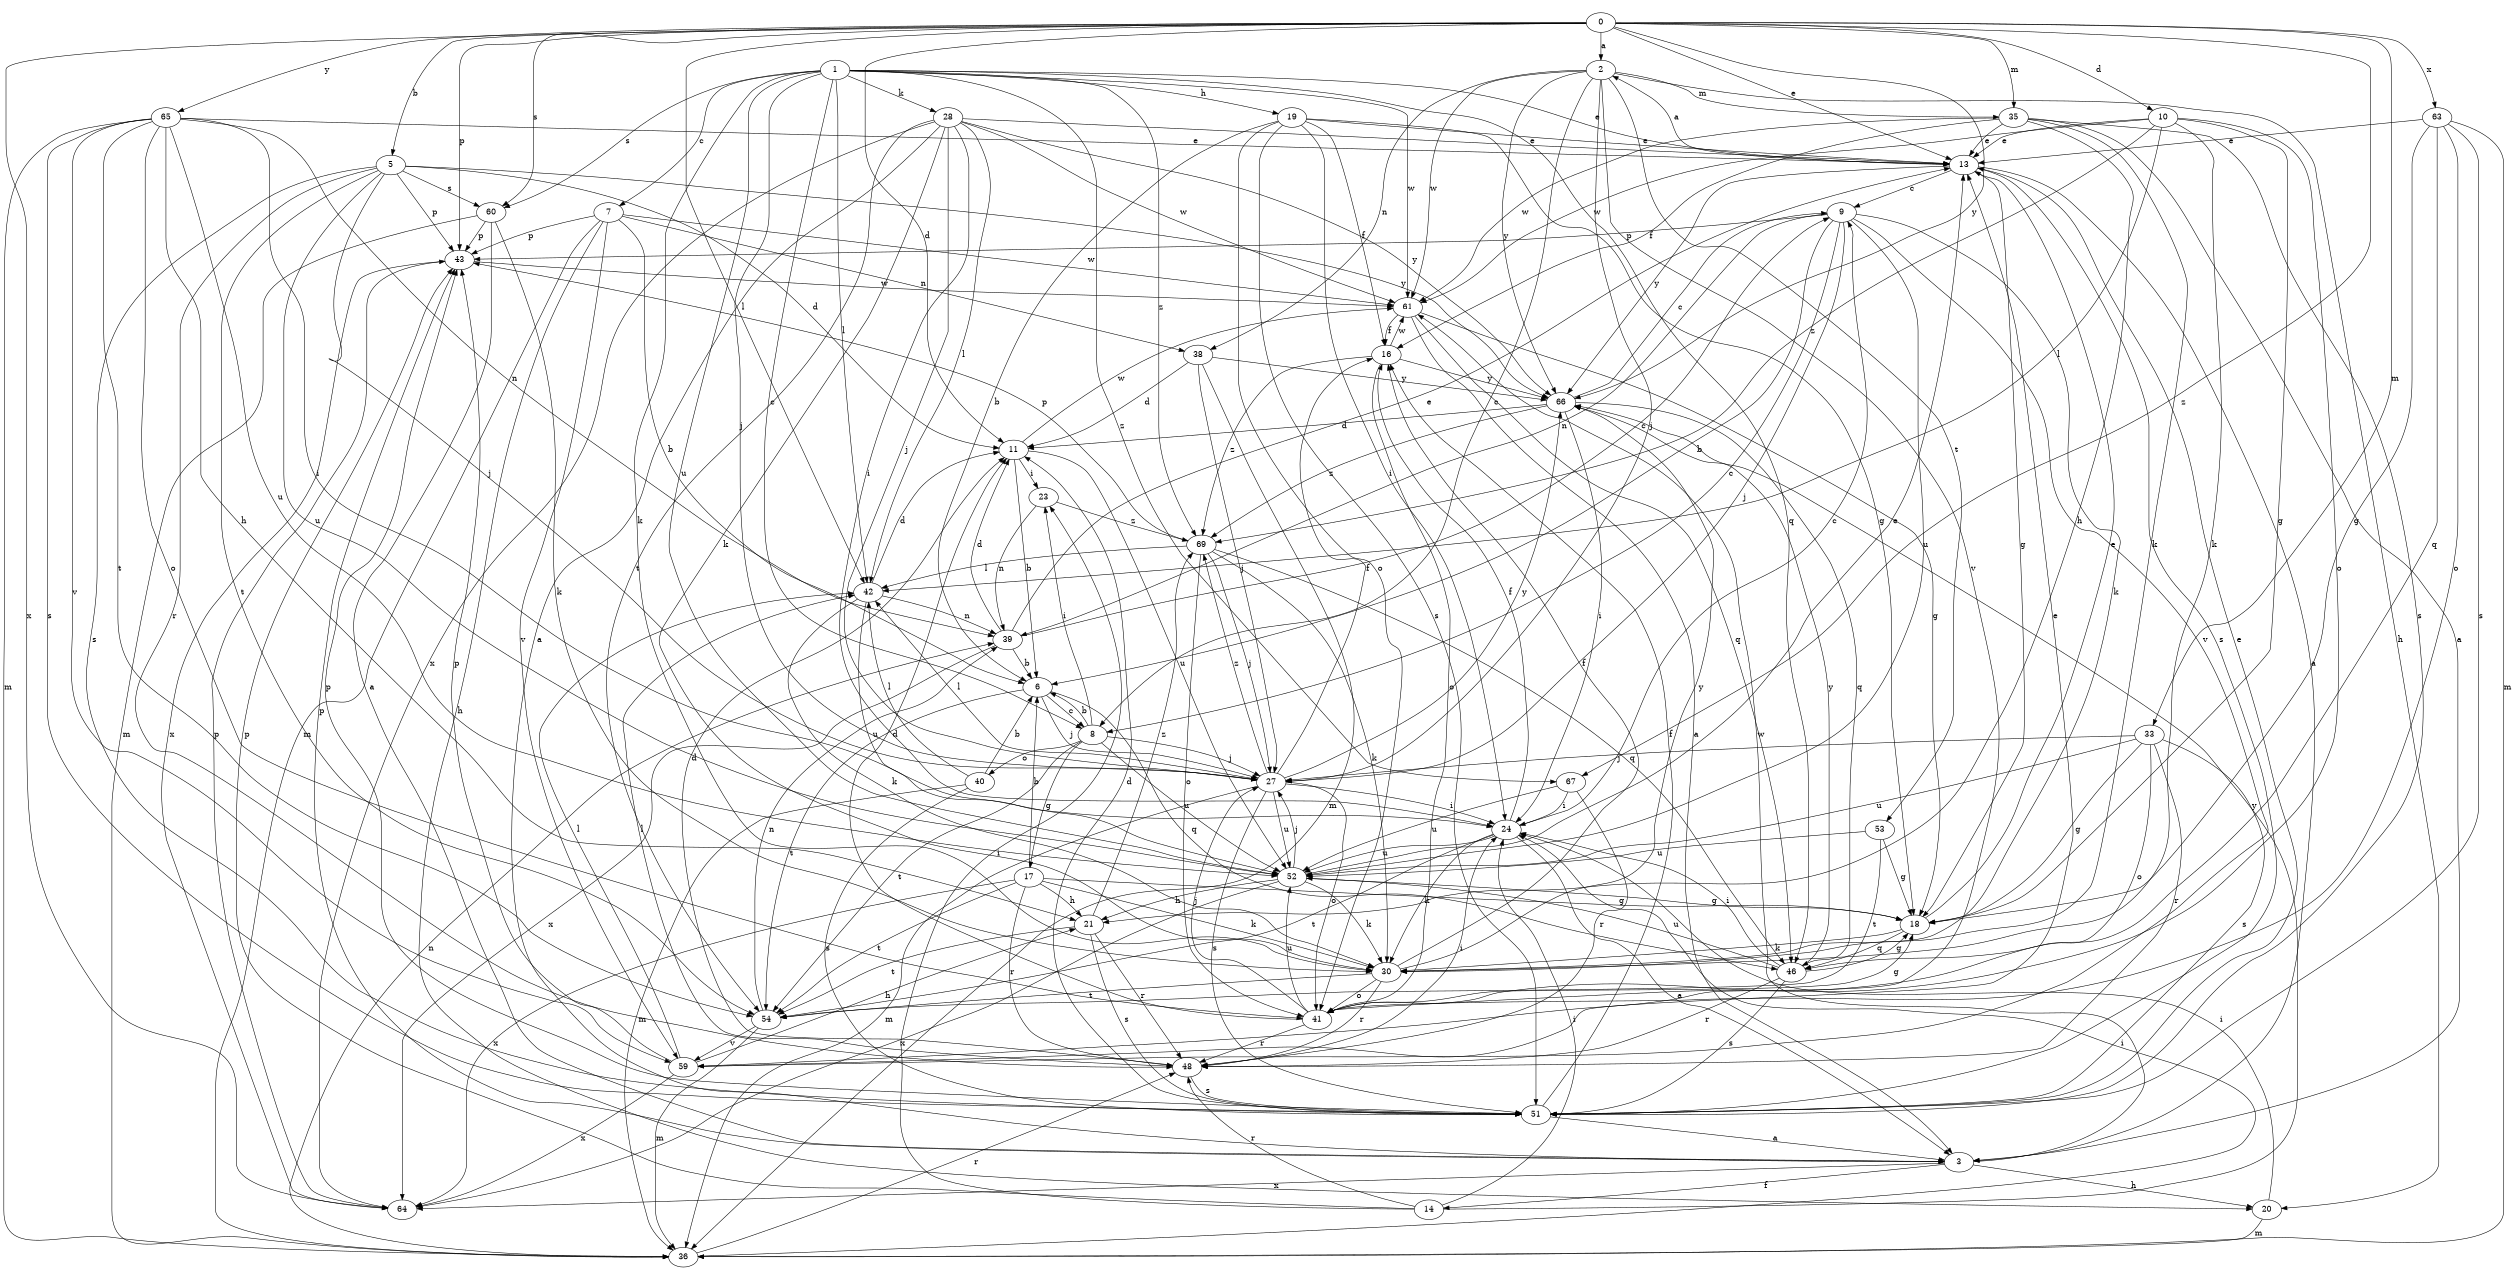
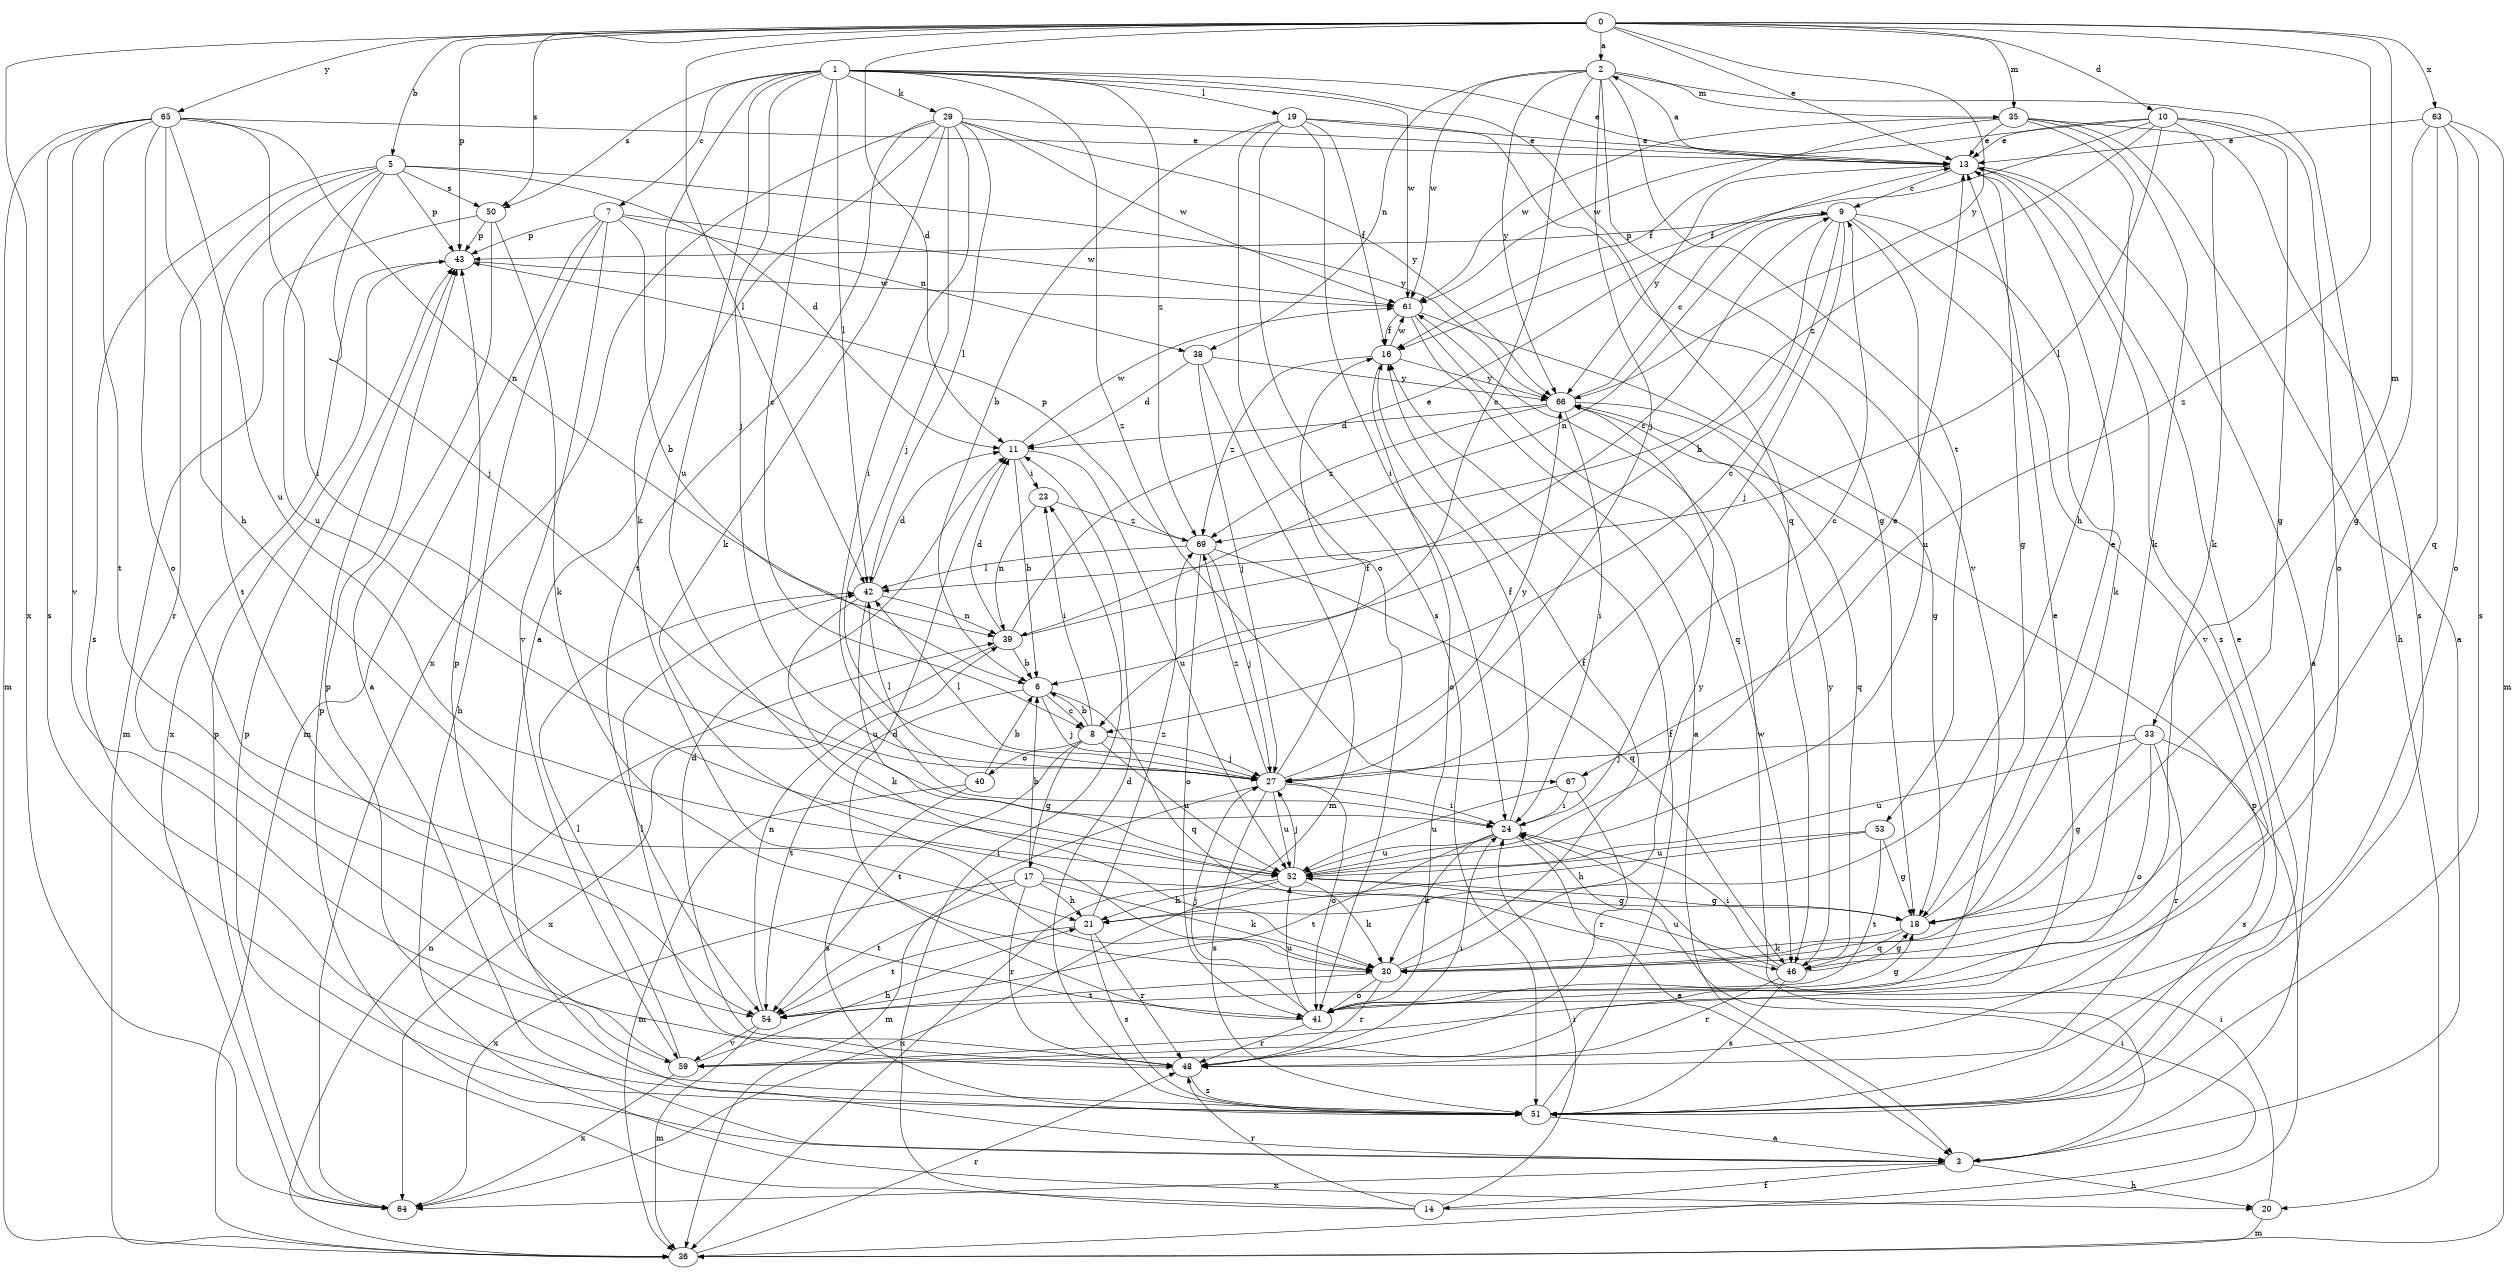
(1204, 94) -> (1204, 94)
(948, 118) -> (948, 118)
none -> (1829, 202)
(491, 212) -> (491, 212)
(1361, 724) -> none
(2255, 806) -> (2255, 806)
none -> (1487, 878)
